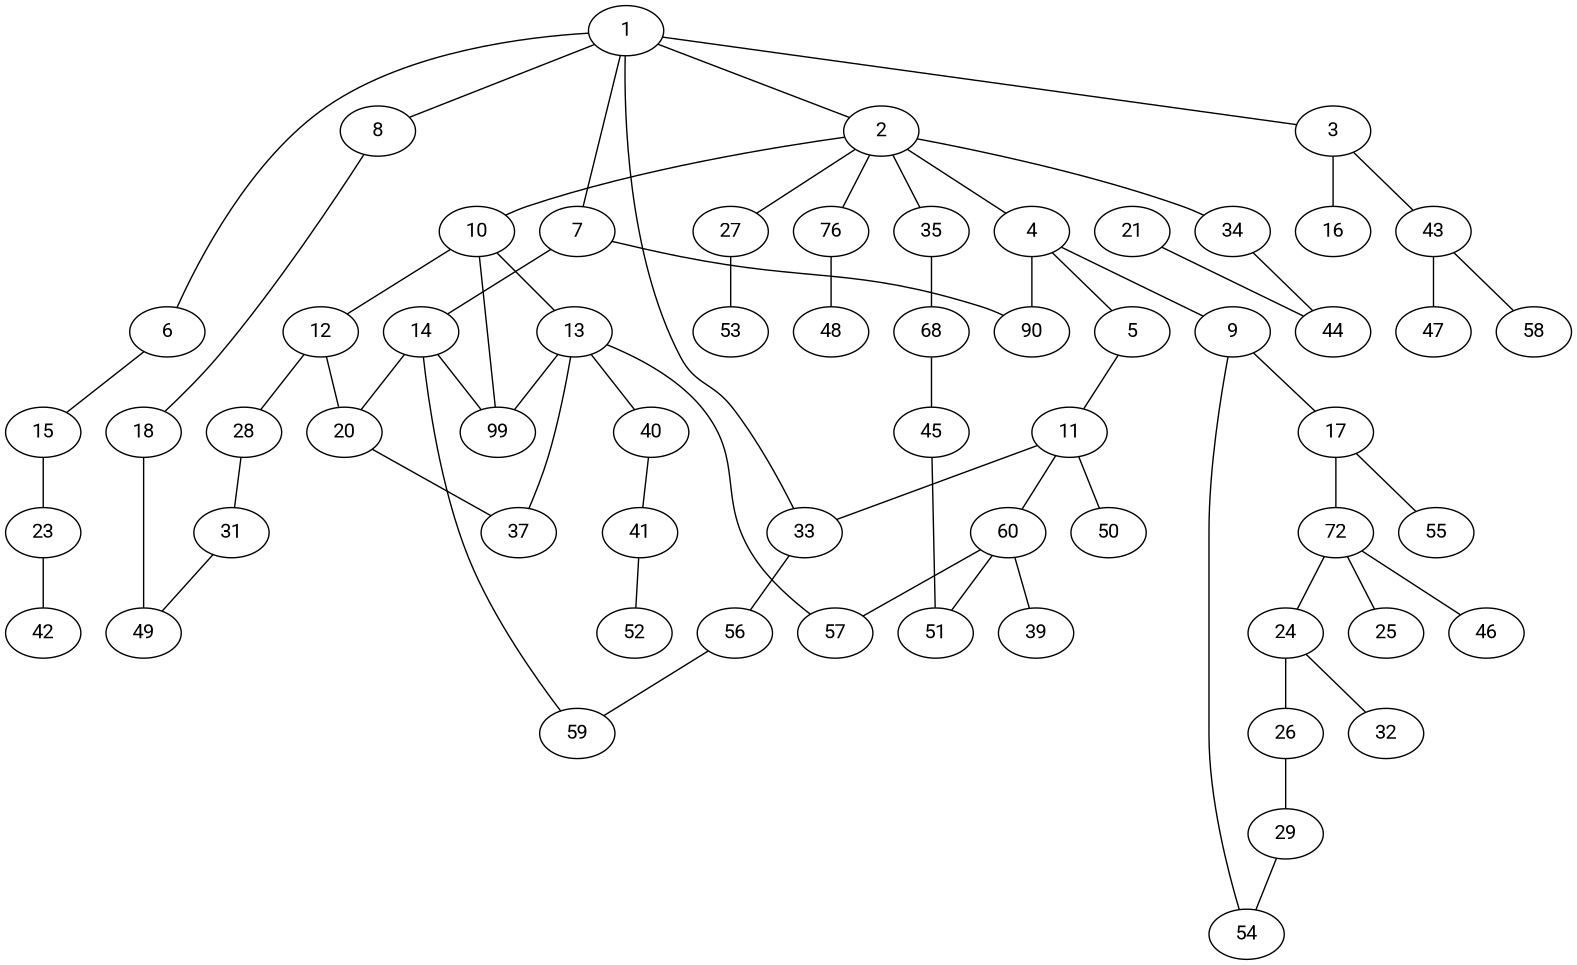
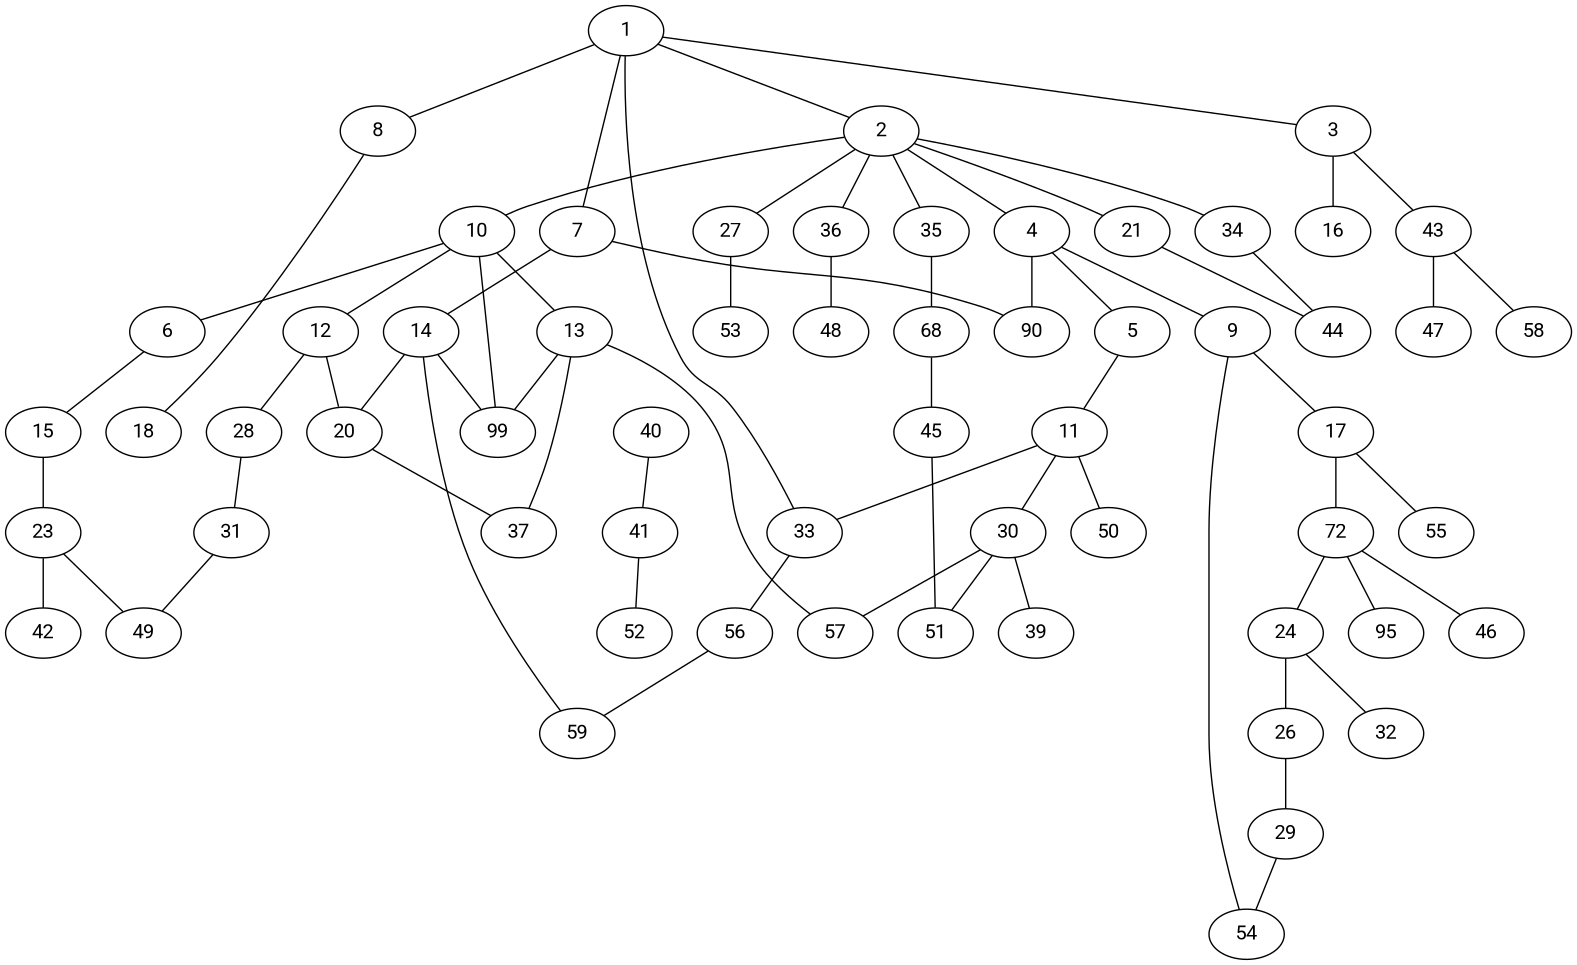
(336, 101) -> (322, 282)
none -> (1009, 178)
(831, 231) -> (831, 231)
(613, 382) -> none
(144, 533) -> (93, 583)
(1008, 533) -> (1008, 533)
(1386, 633) -> (1386, 633)
